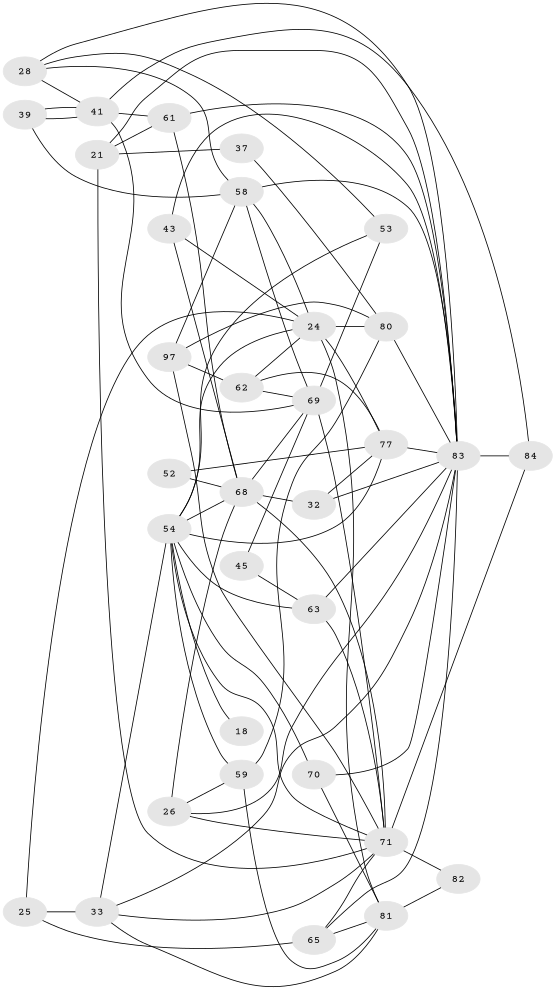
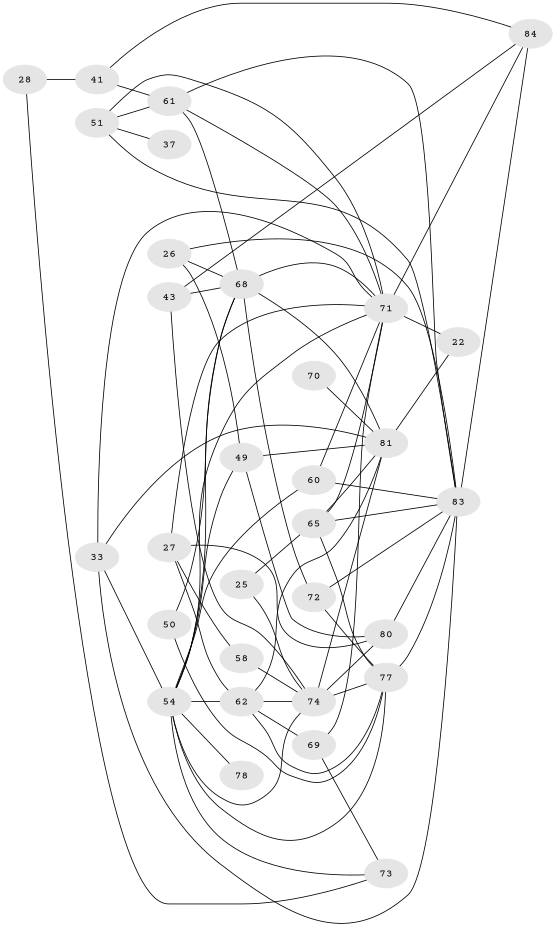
(368, 40) -> none
(172, 84) -> none
(25, 115) -> none
(97, 155) -> (97, 123)
(390, 167) -> (350, 165)
(417, 220) -> none
(386, 229) -> (386, 873)
(317, 236) -> none
(269, 279) -> none
(314, 327) -> (314, 702)
(125, 328) -> none
(169, 357) -> (169, 548)
(278, 446) -> (332, 350)
(169, 474) -> (169, 625)
(314, 505) -> (314, 597)
none -> (309, 562)
(242, 566) -> none
(314, 609) -> (314, 480)
none -> (346, 610)
(429, 649) -> none
(232, 658) -> (211, 702)
(242, 731) -> (242, 776)
(242, 775) -> (242, 458)
(277, 831) -> (306, 181)
(458, 879) -> (458, 342)
(61, 912) -> none
